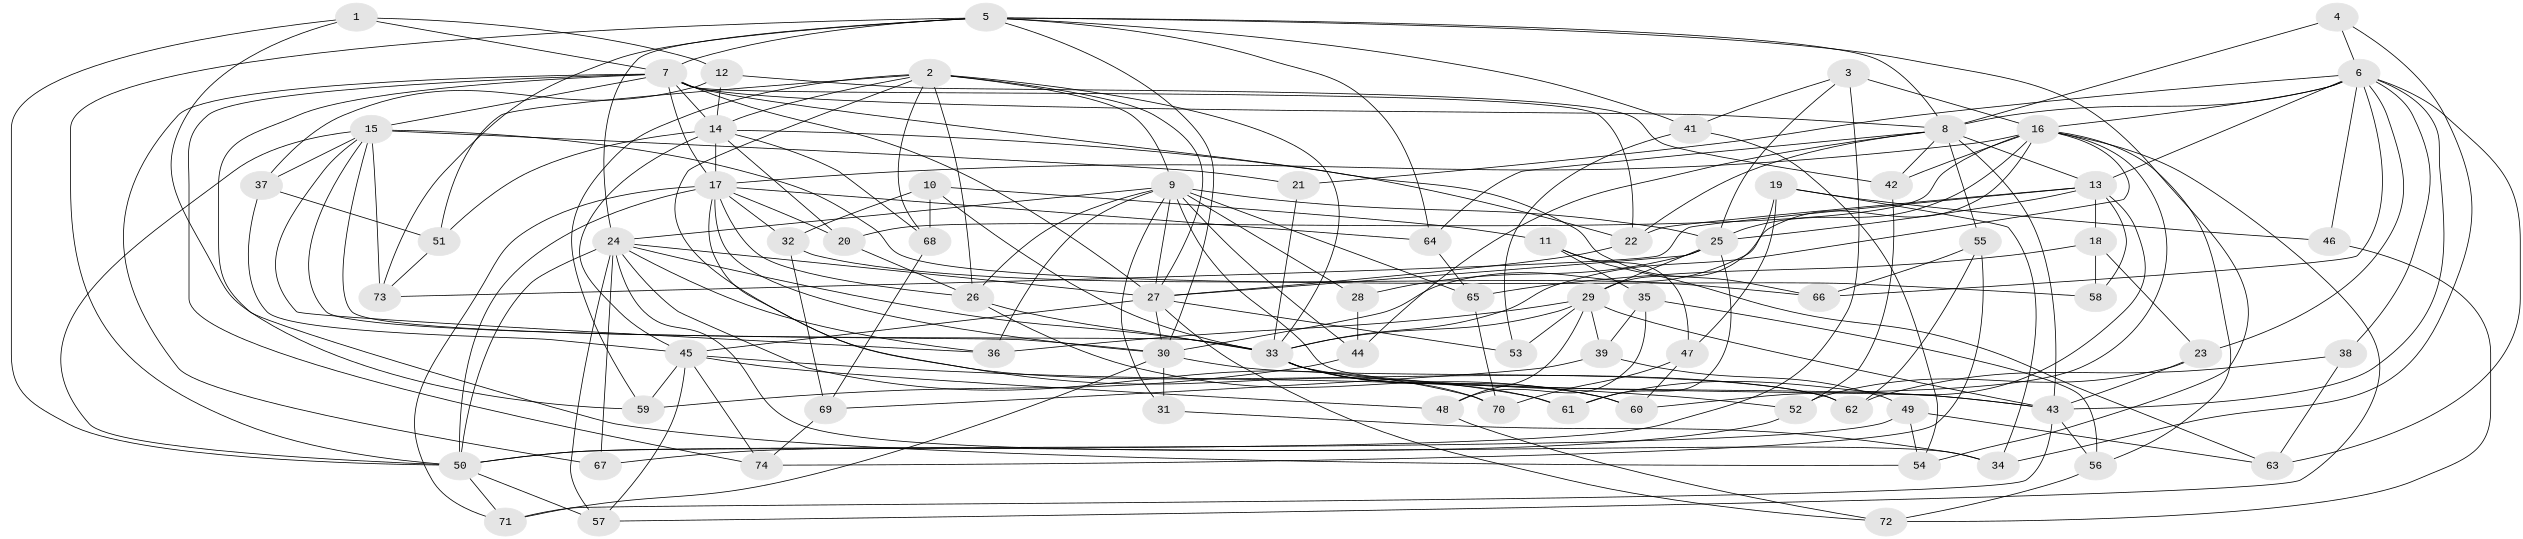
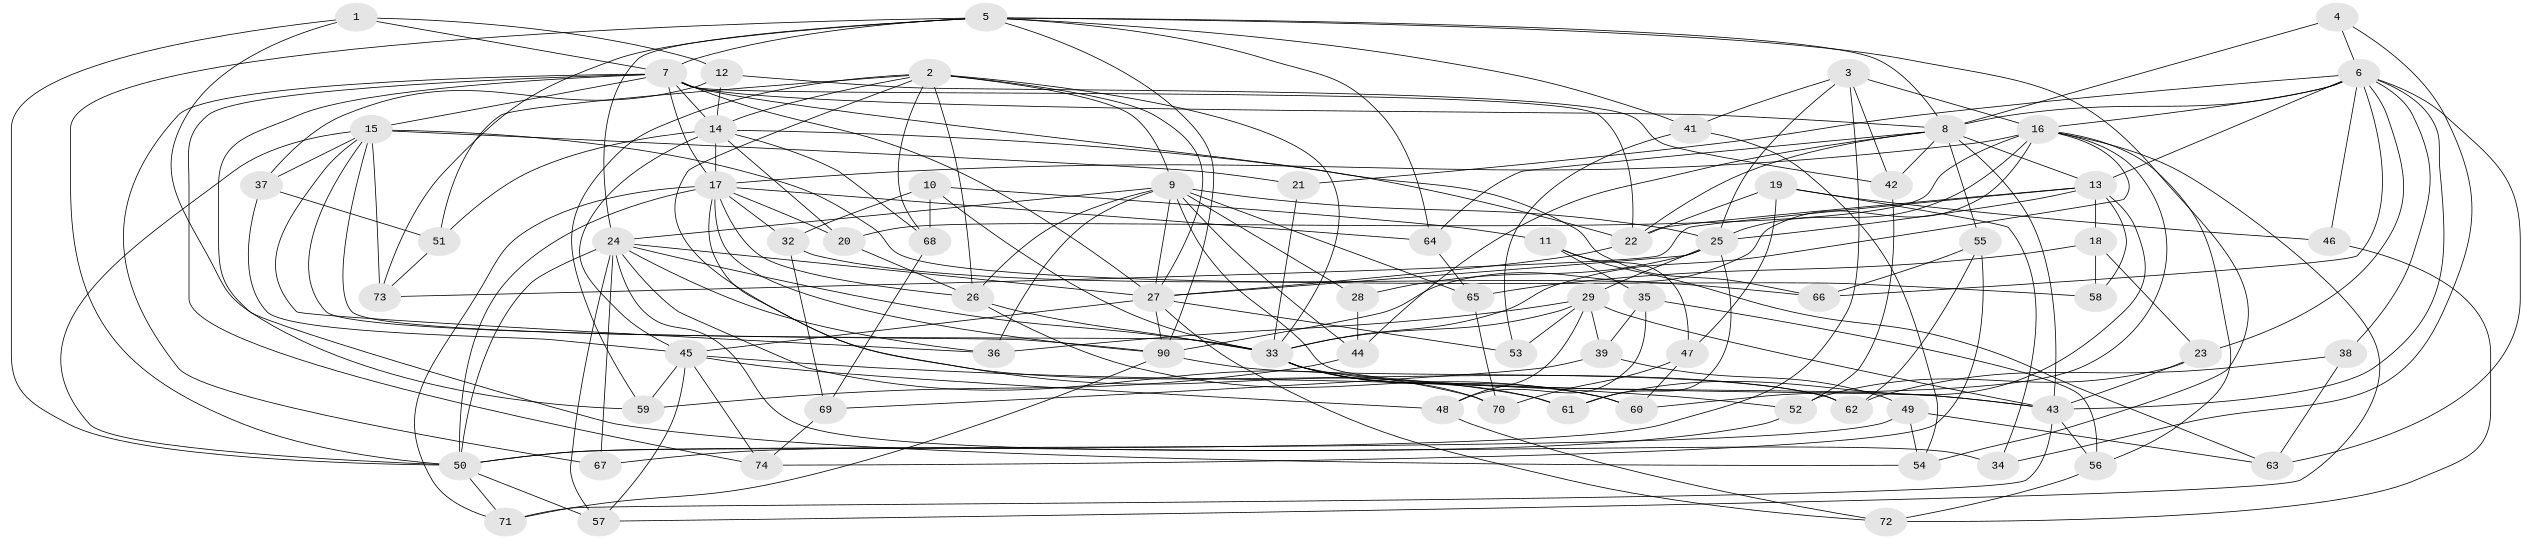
(1948, 162) -> (1870, 129)
(1708, 274) -> (1703, 212)
(1164, 354) -> (1164, 354)
(1164, 410) -> none
